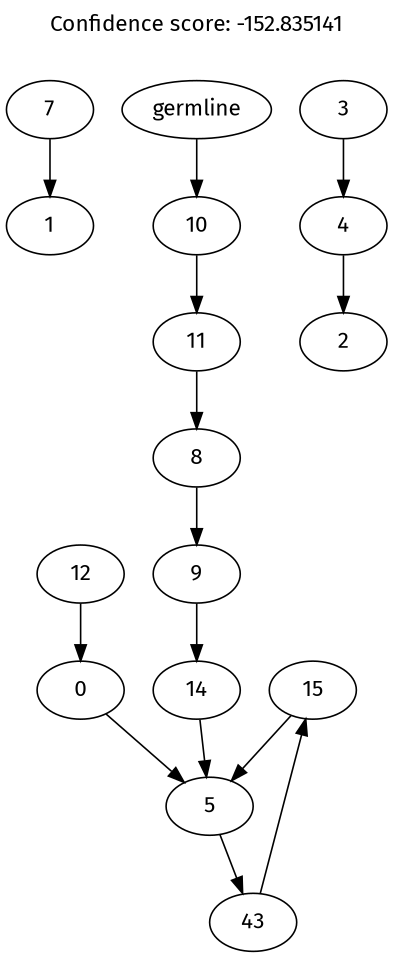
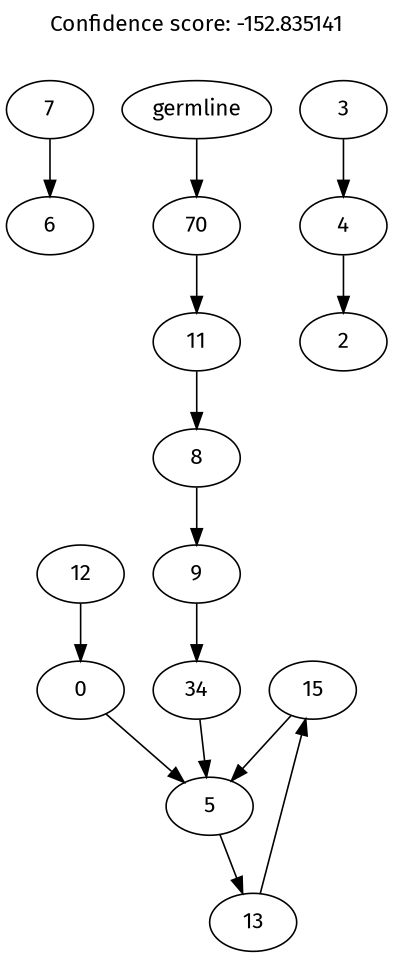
(50, 226) -> (50, 226)
(197, 226) -> (197, 226)
(197, 690) -> (197, 690)
(253, 922) -> (253, 922)
